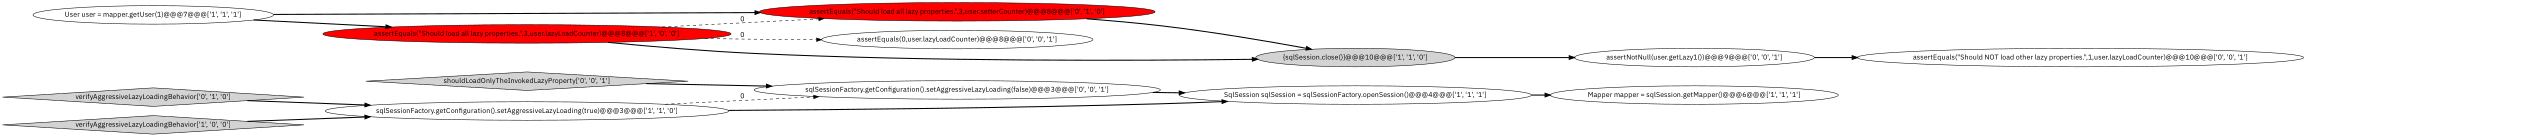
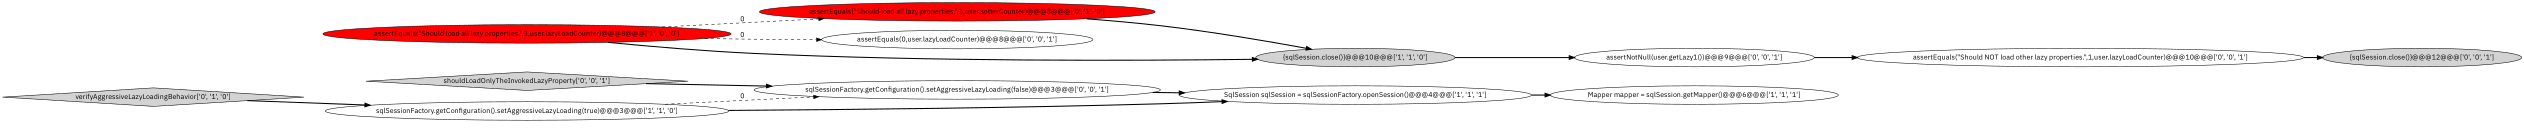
(153, 15) -> none
none -> (2422, 58)
(153, 125) -> none
